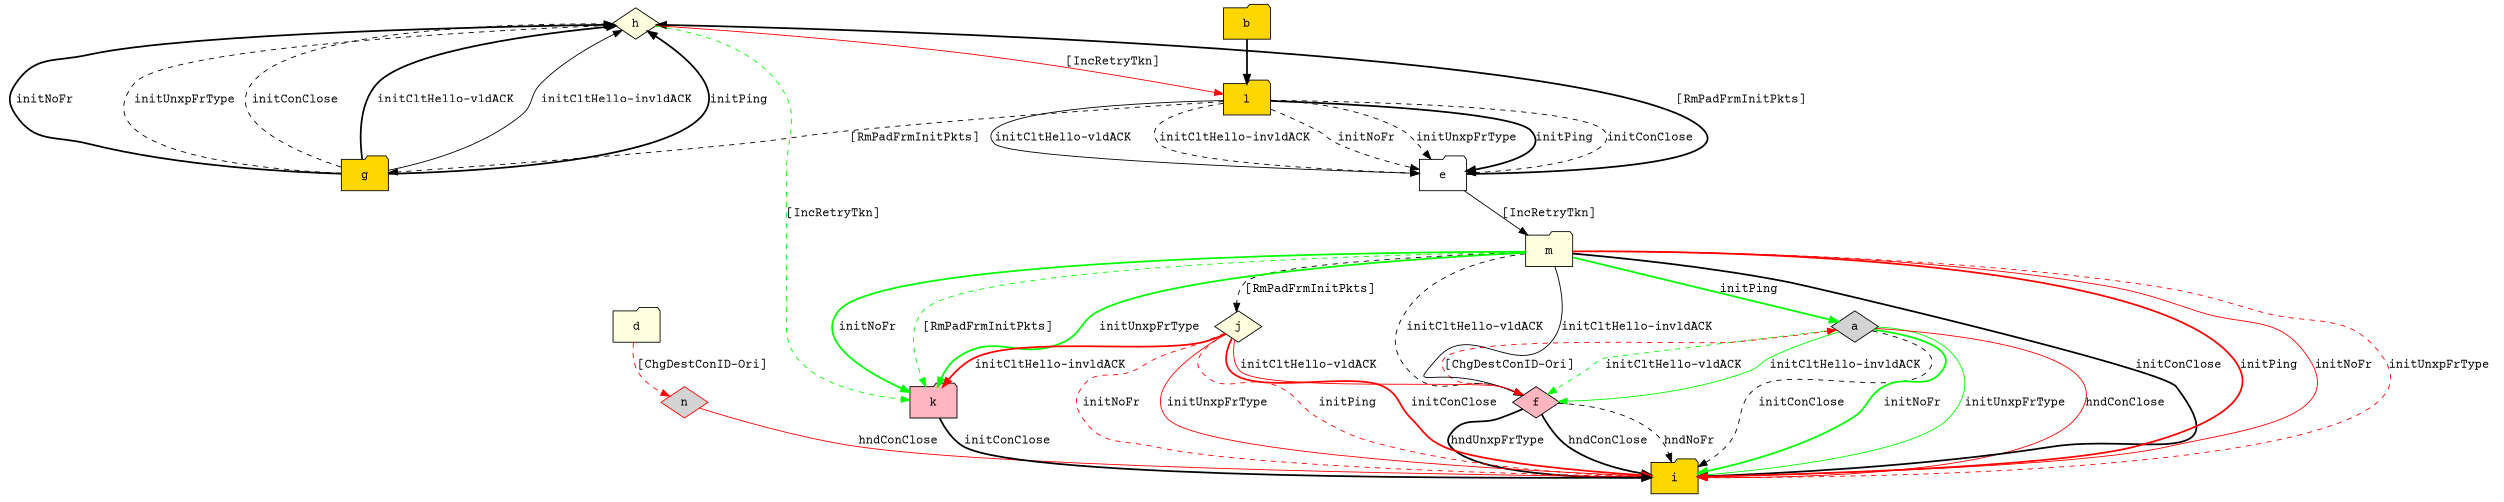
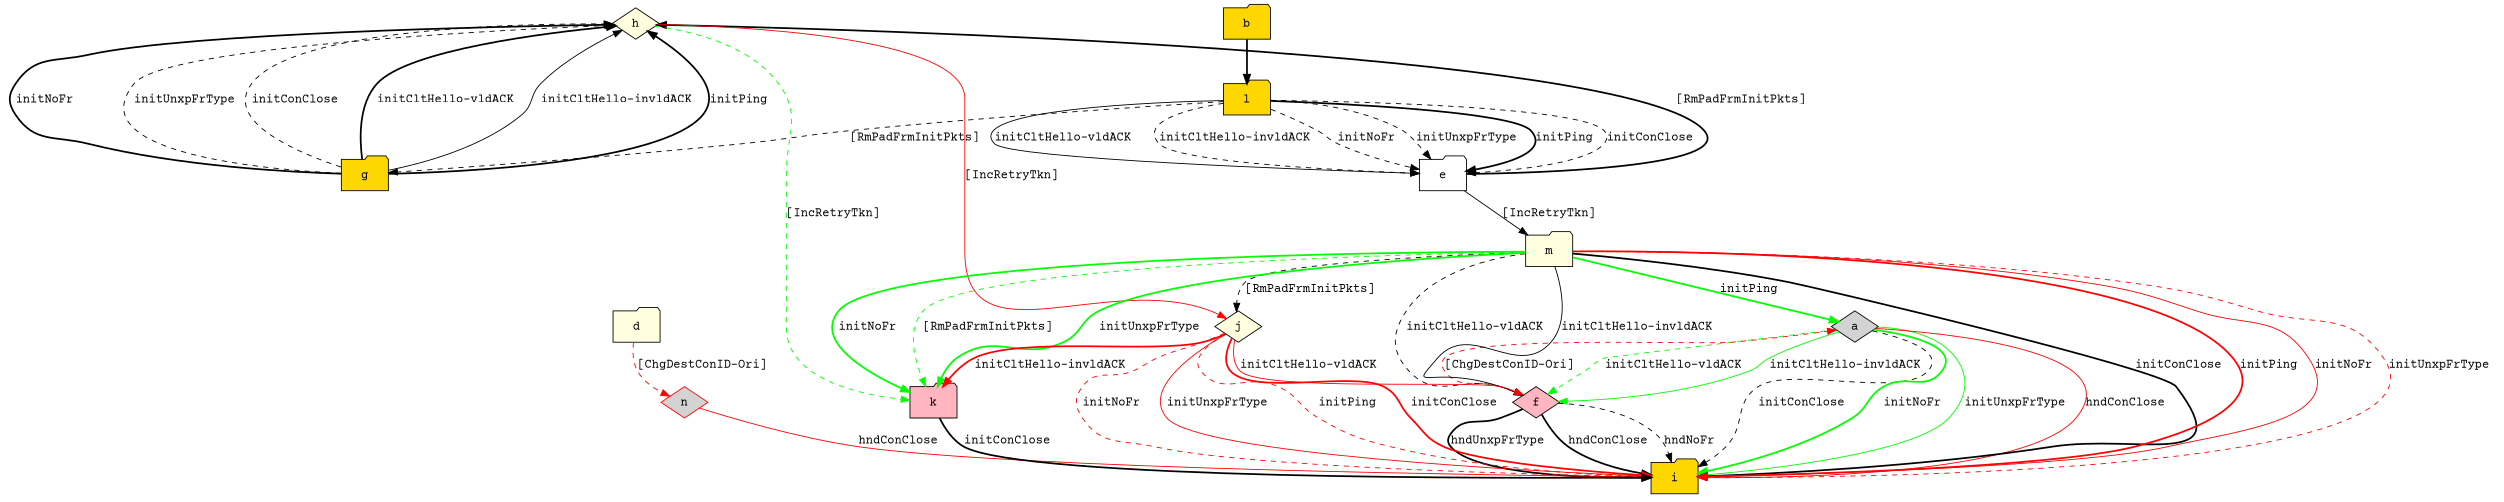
(936, 50) -> (965, 157)
